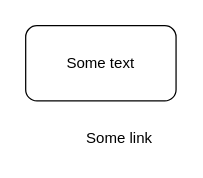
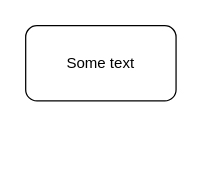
(119, 138) -> none
